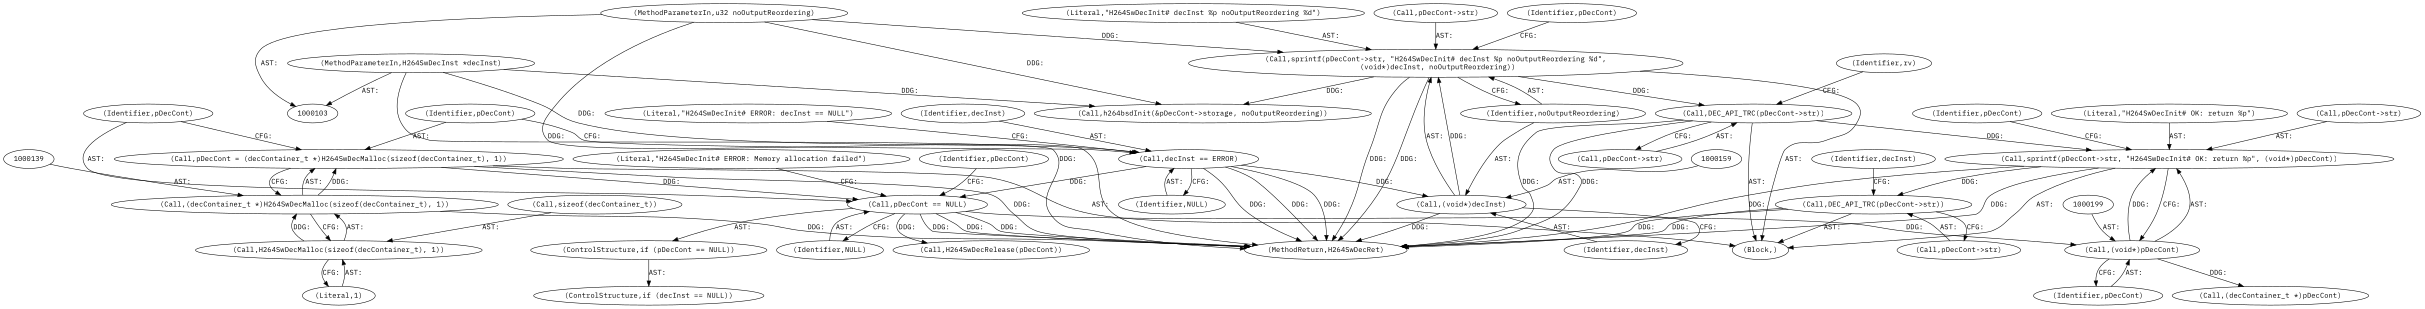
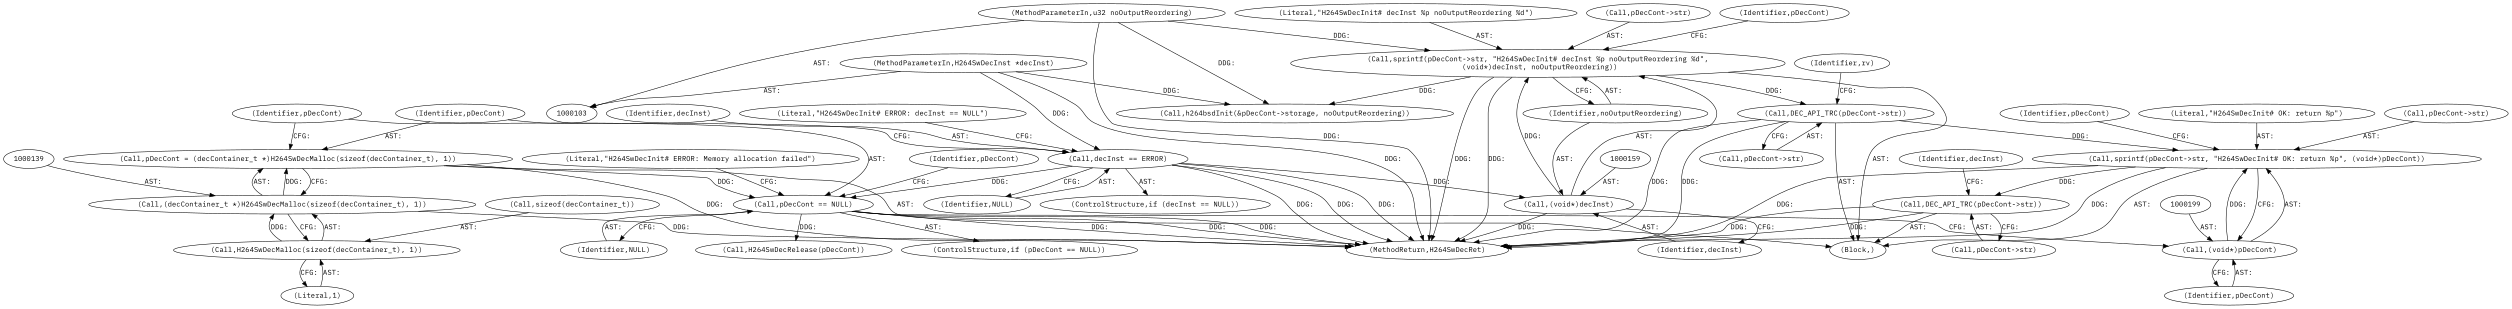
(1917, 227) -> (1960, 227)
(649, 270) -> (1135, 180)
(2270, 296) -> none
